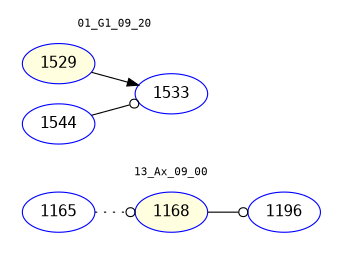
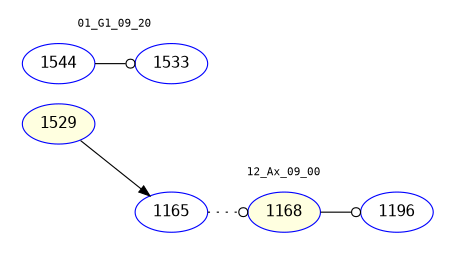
(110, 77) -> (111, 165)
(171, 173) -> (284, 173)
